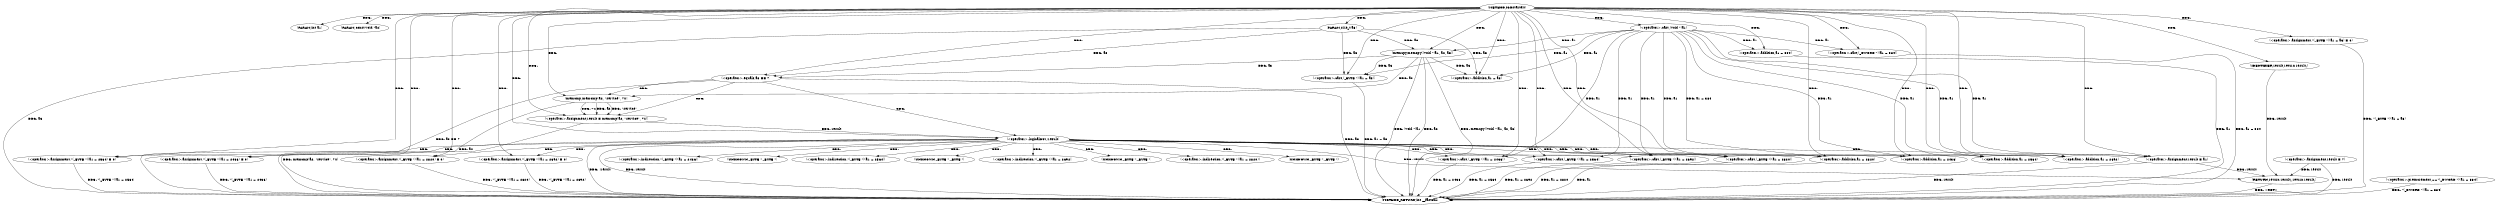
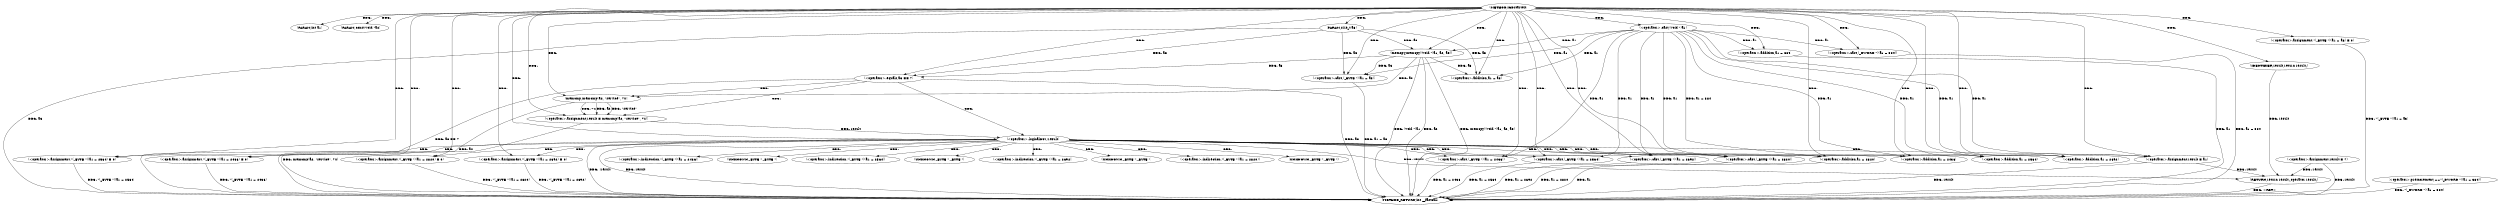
(2284, 180) -> (2284, 180)
